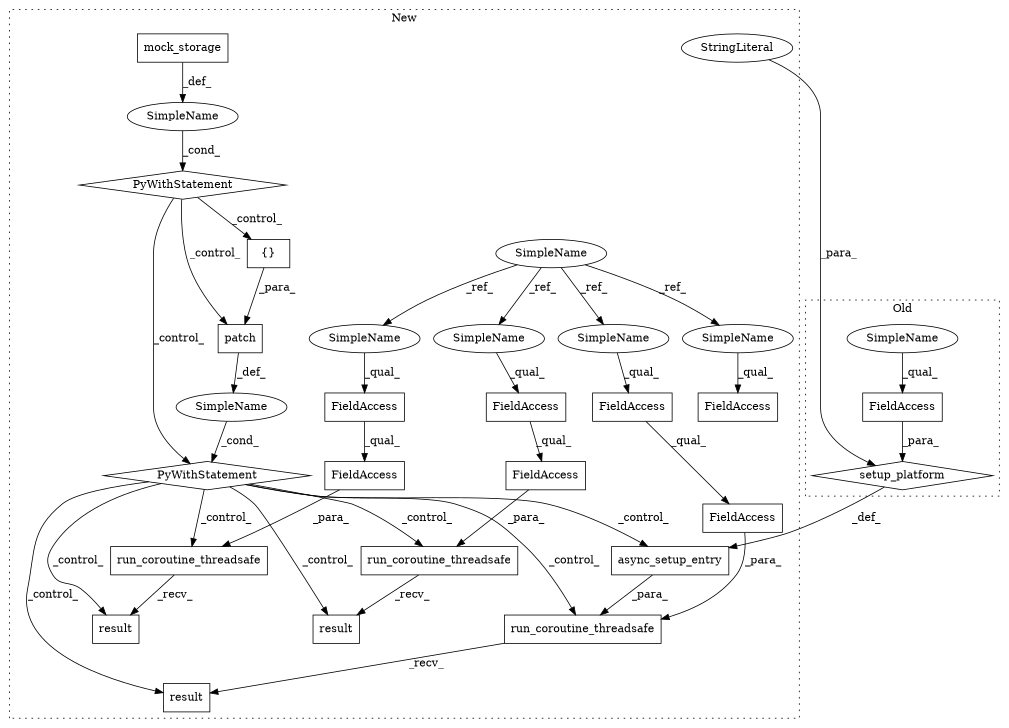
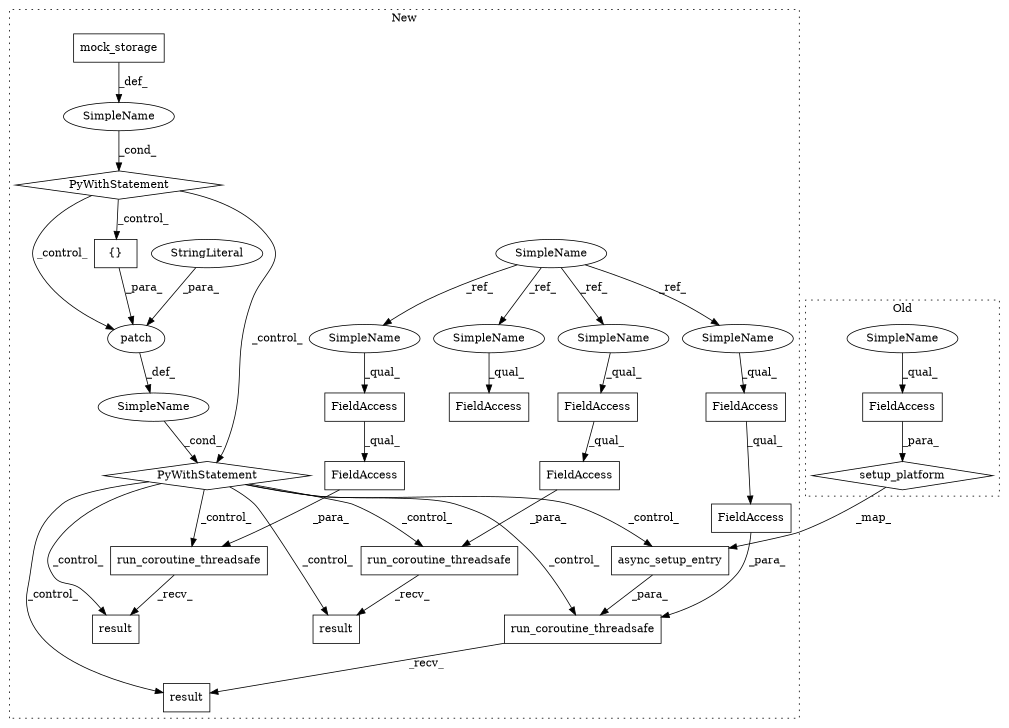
(821, 260) -> (174, 293)
(240, 339) -> (136, 339)
(867, 518) -> (874, 518)
